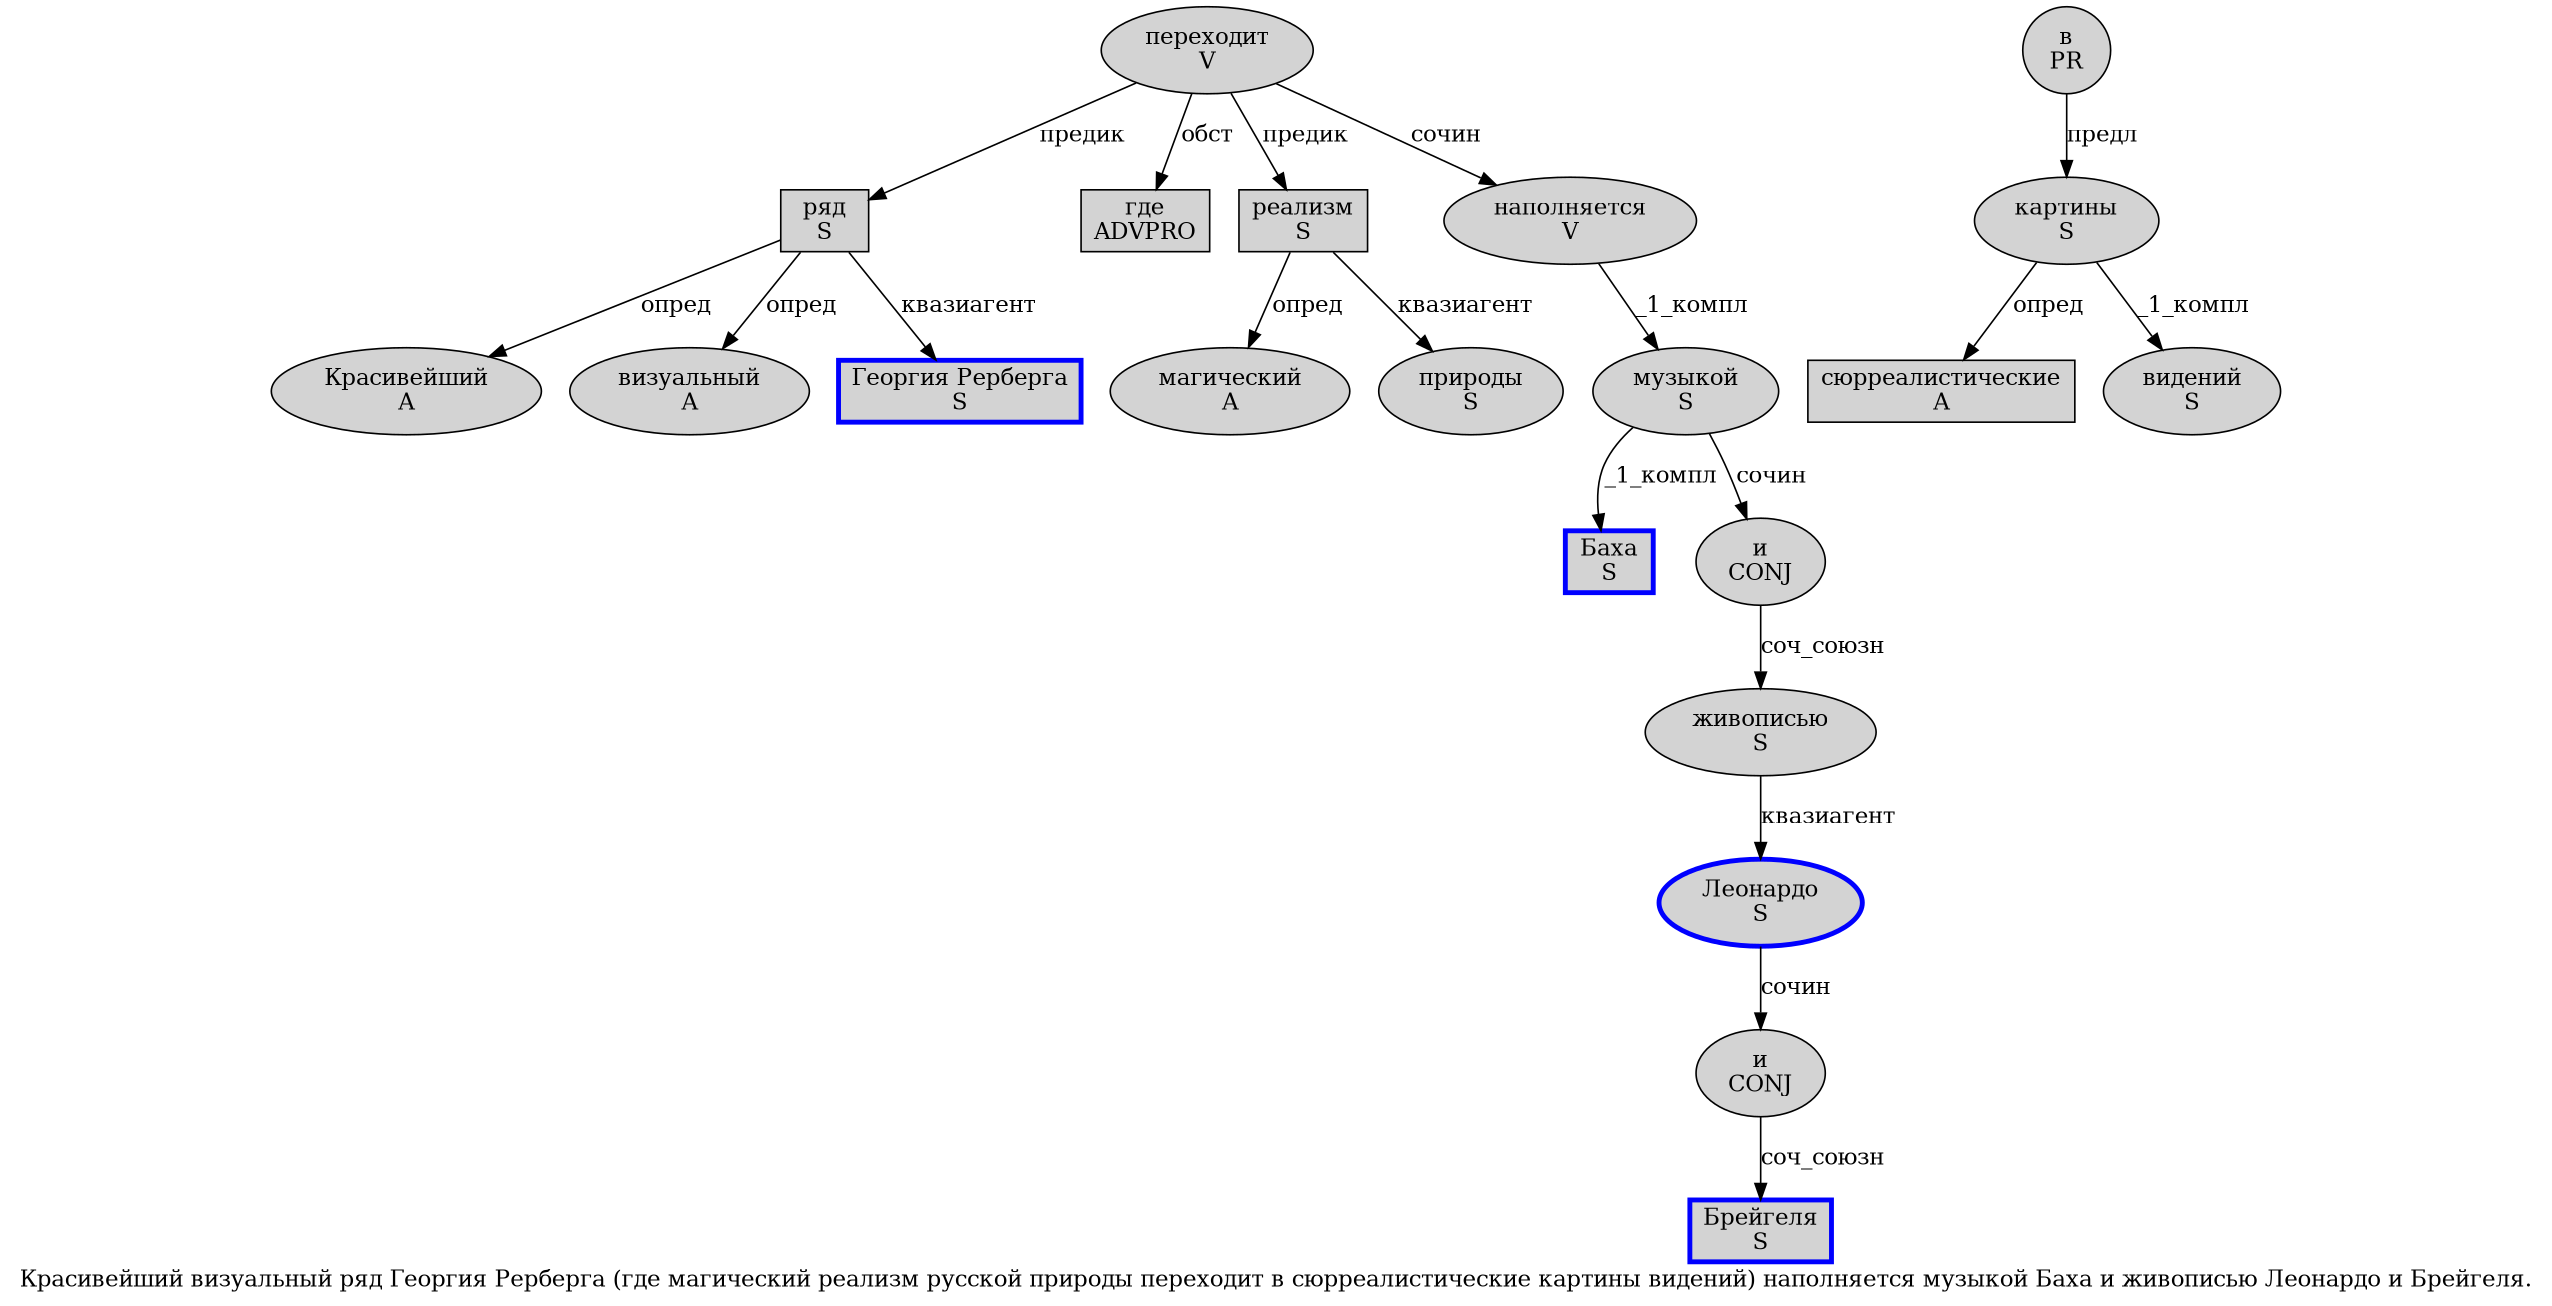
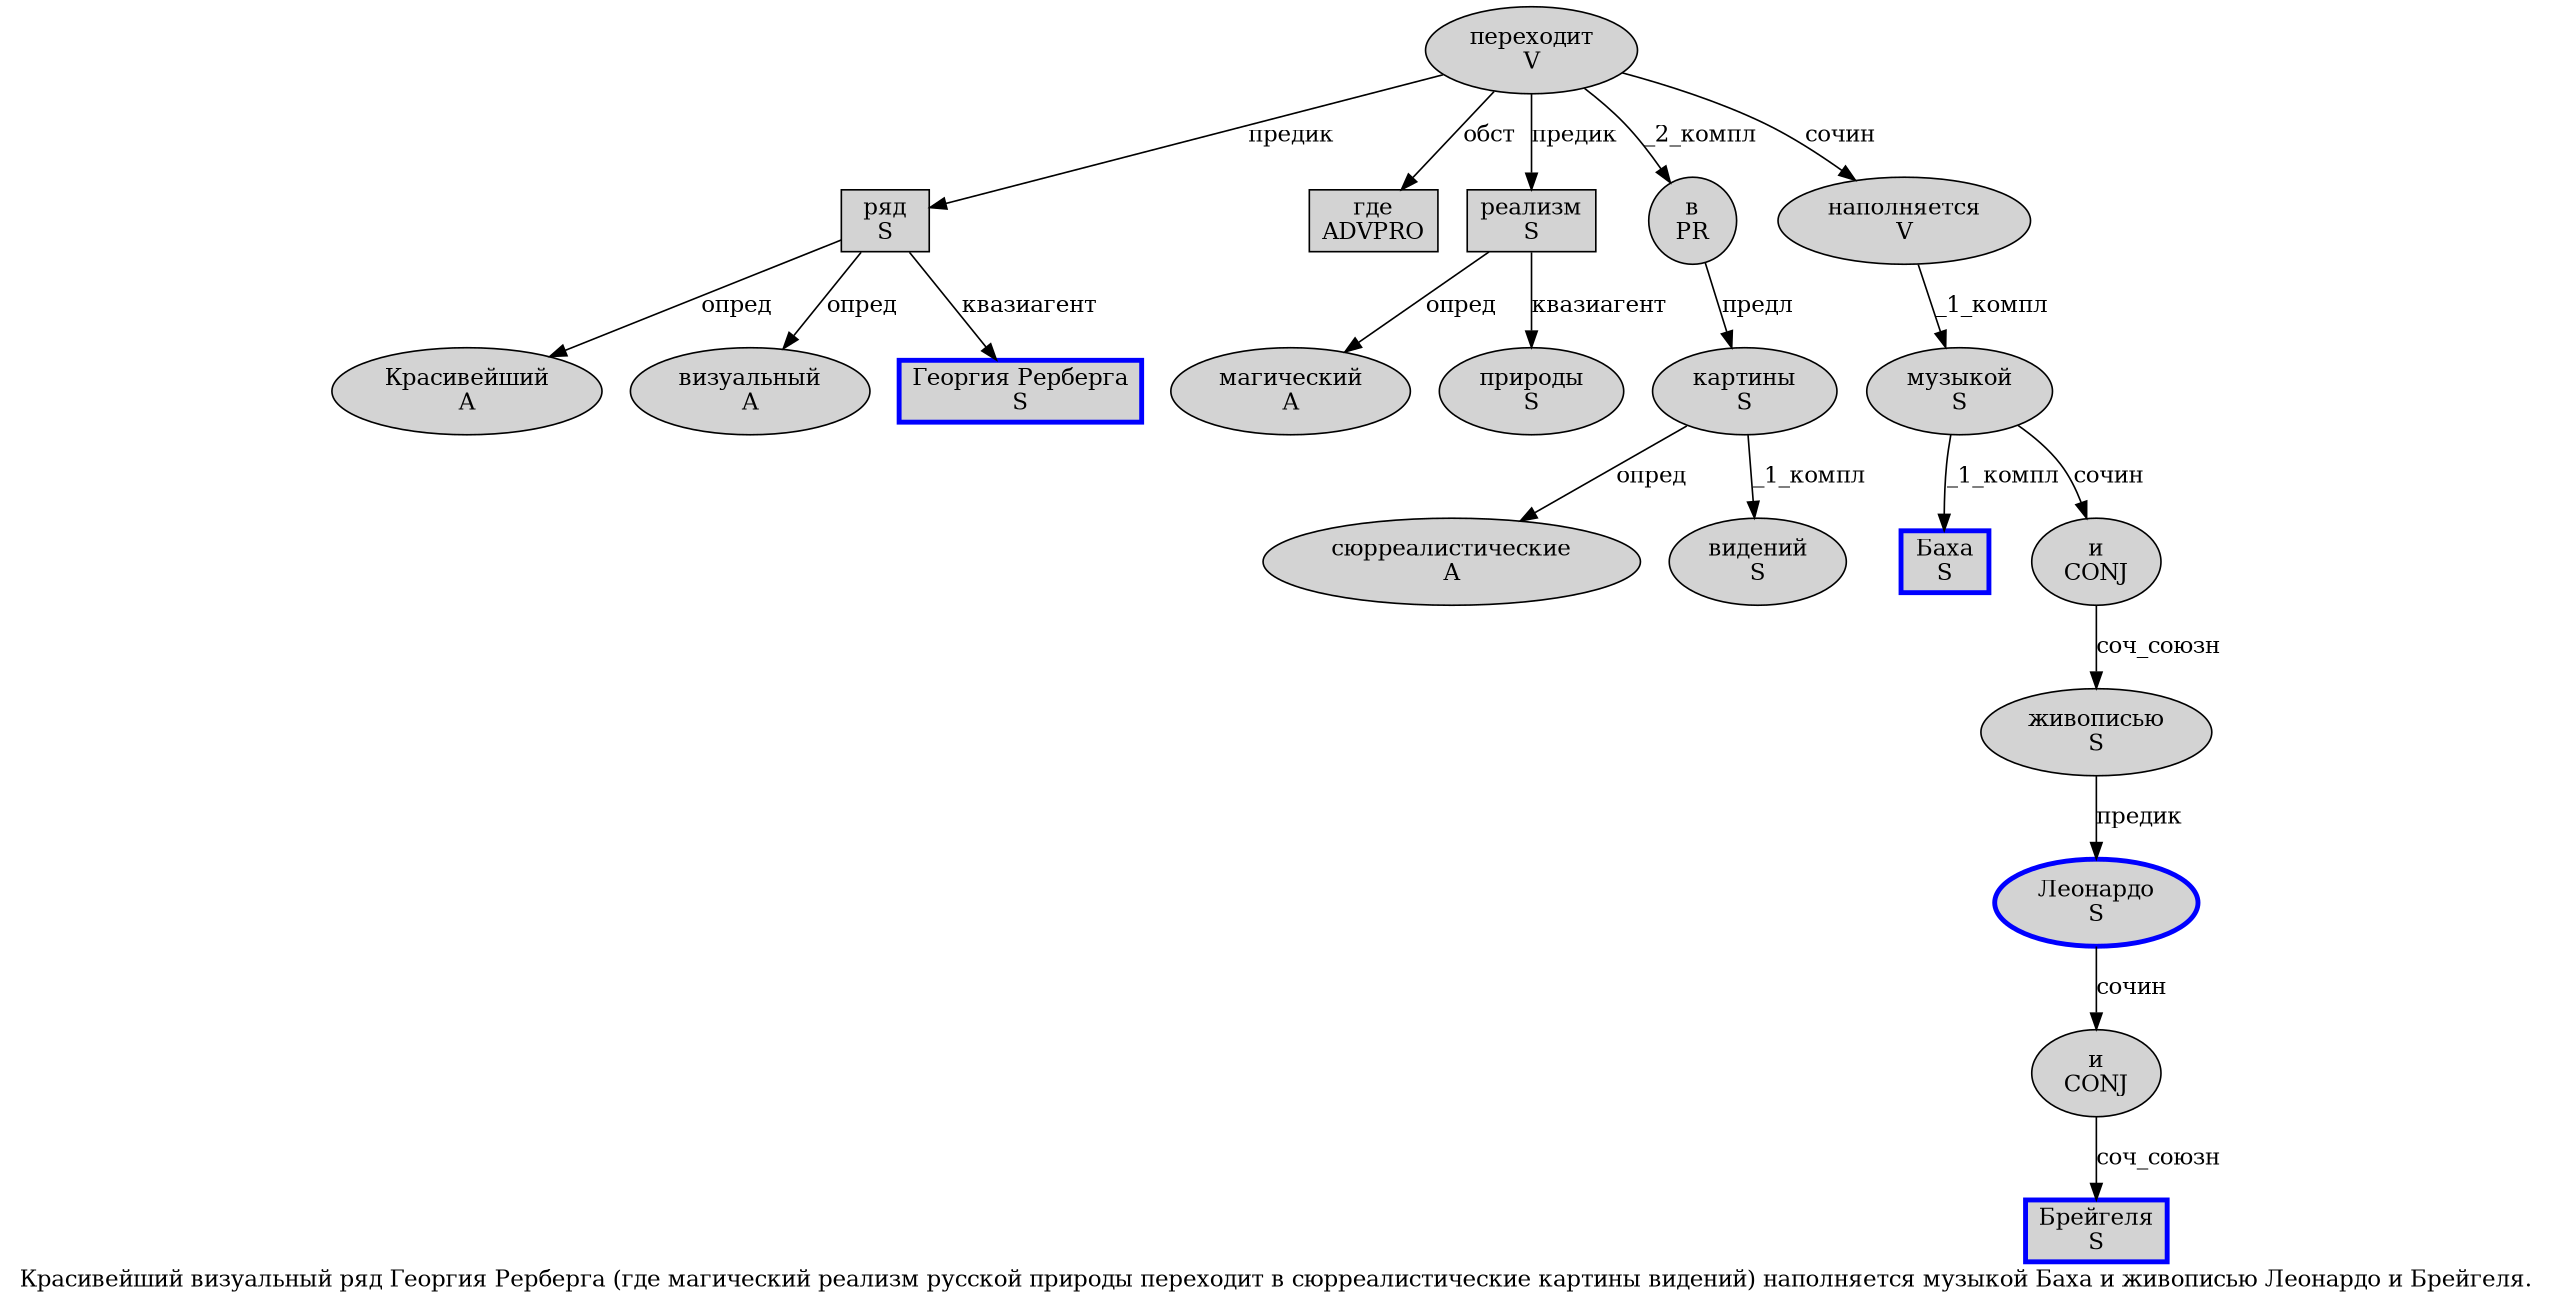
none -> (1626, 125)
(1941, 391) -> (1452, 562)
(1828, 817) -> (2140, 817)
